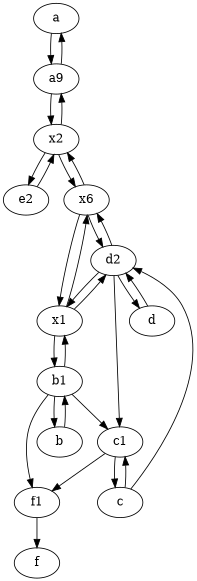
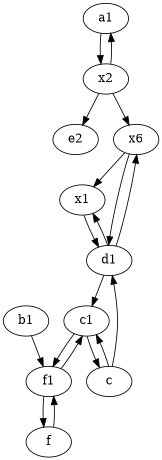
(56, 18) -> none
(56, 79) -> (106, 18)
(78, 172) -> none
(44, 175) -> none
(113, 260) -> (109, 260)
(78, 265) -> none
(152, 321) -> none
(54, 347) -> none
(65, 355) -> none
(87, 409) -> (70, 356)
none -> (54, 416)
(60, 442) -> none
